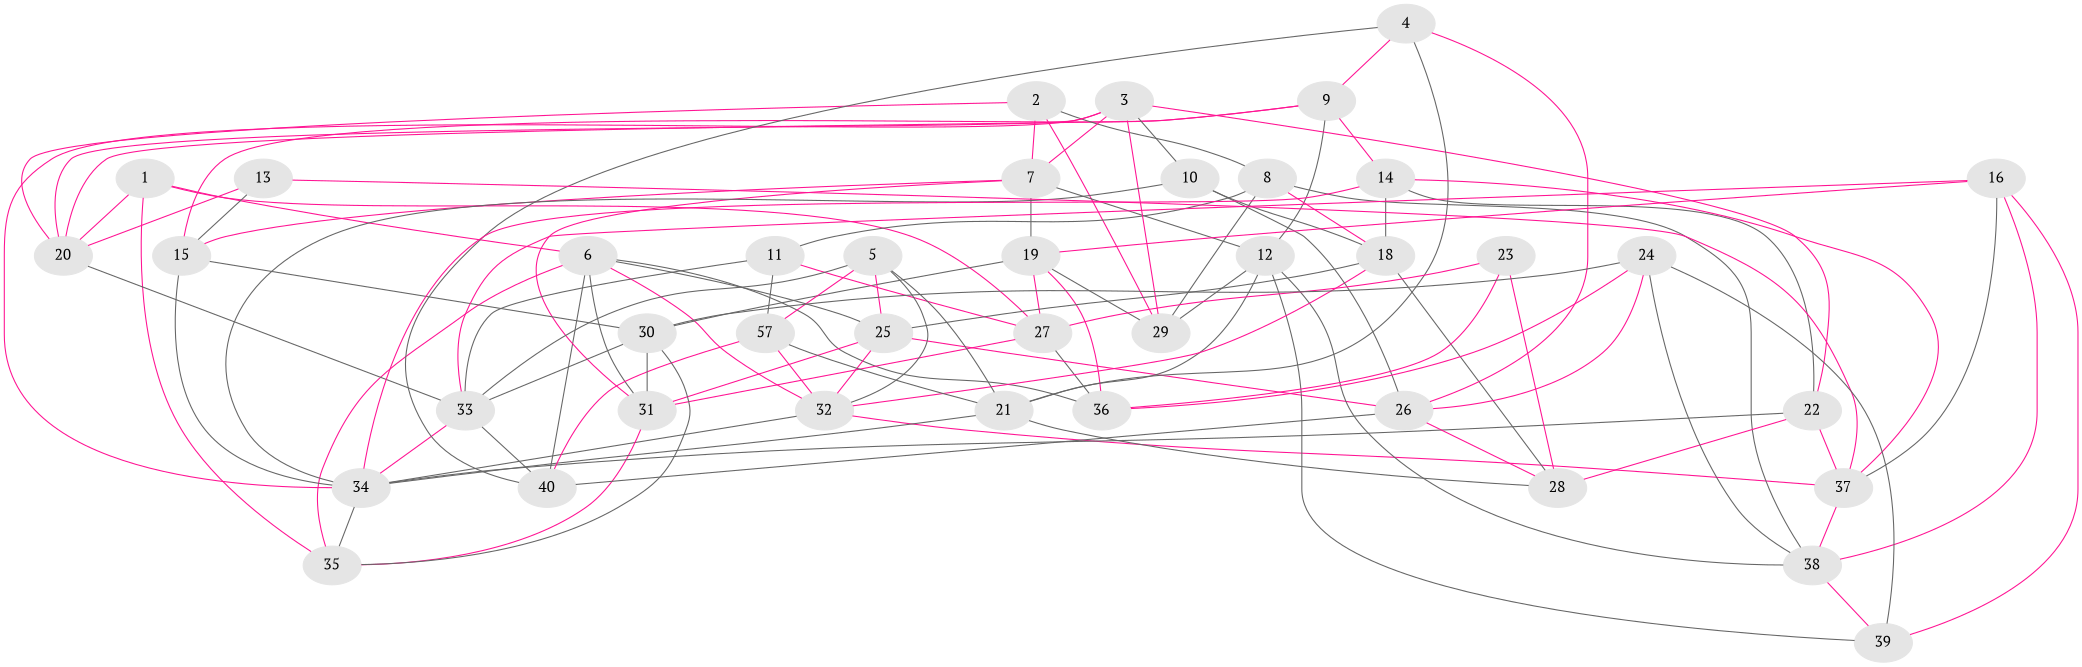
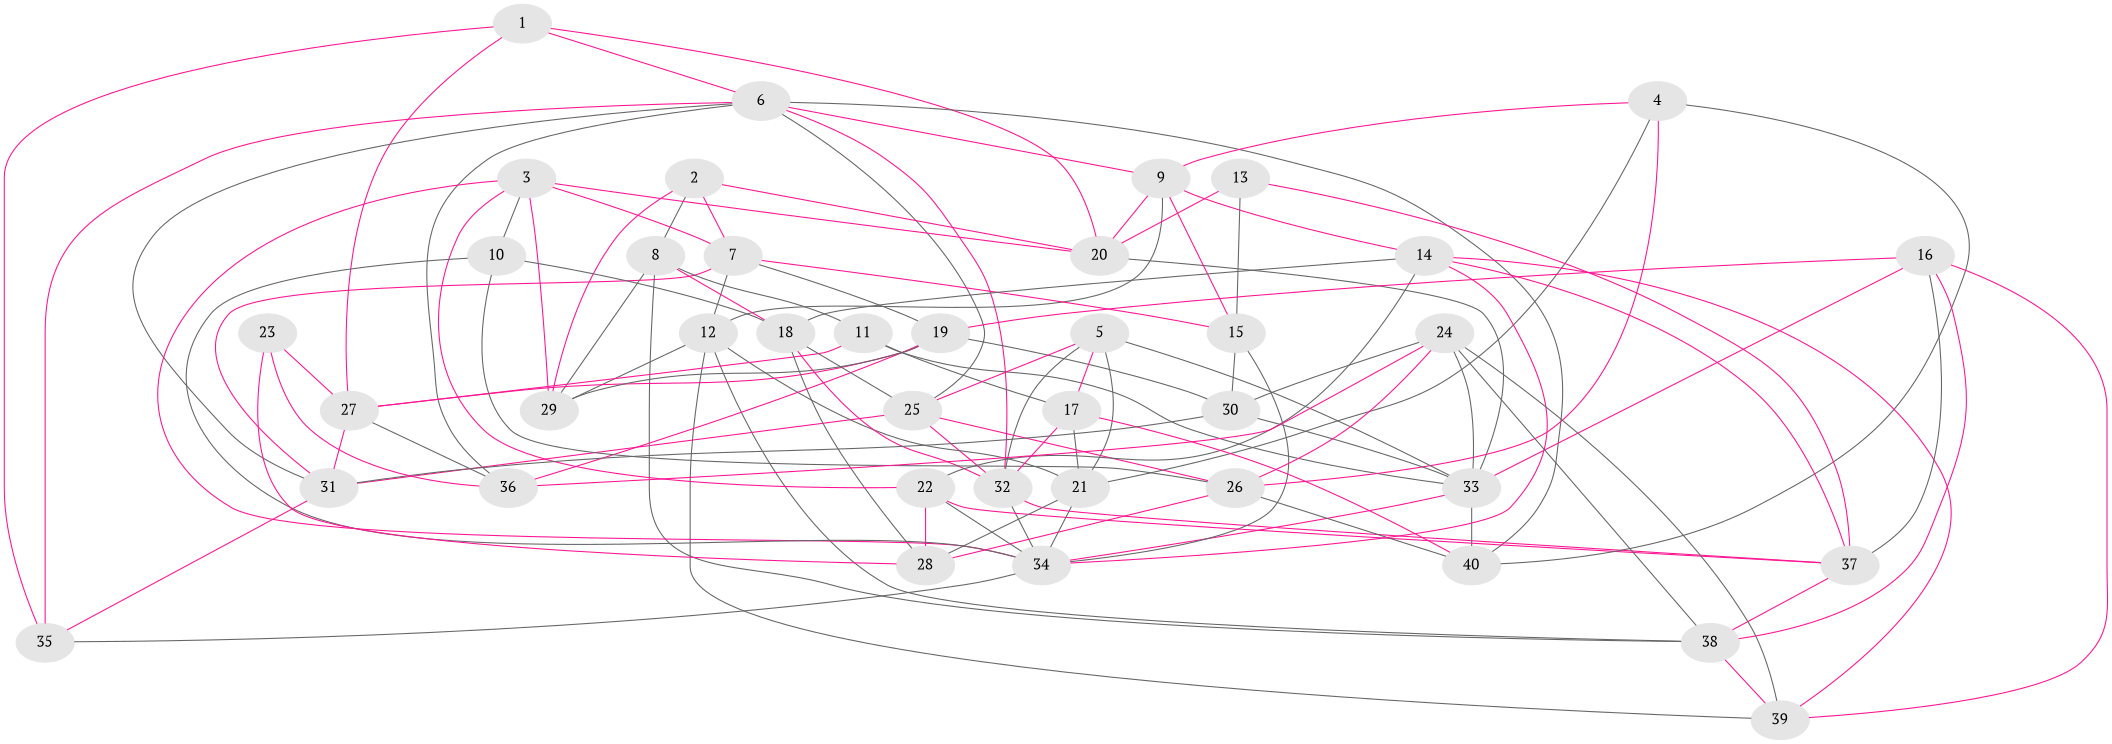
none -> (961, 140)
(765, 333) -> (1072, 411)
none -> (1854, 377)
none -> (1471, 409)
(586, 523) -> none
